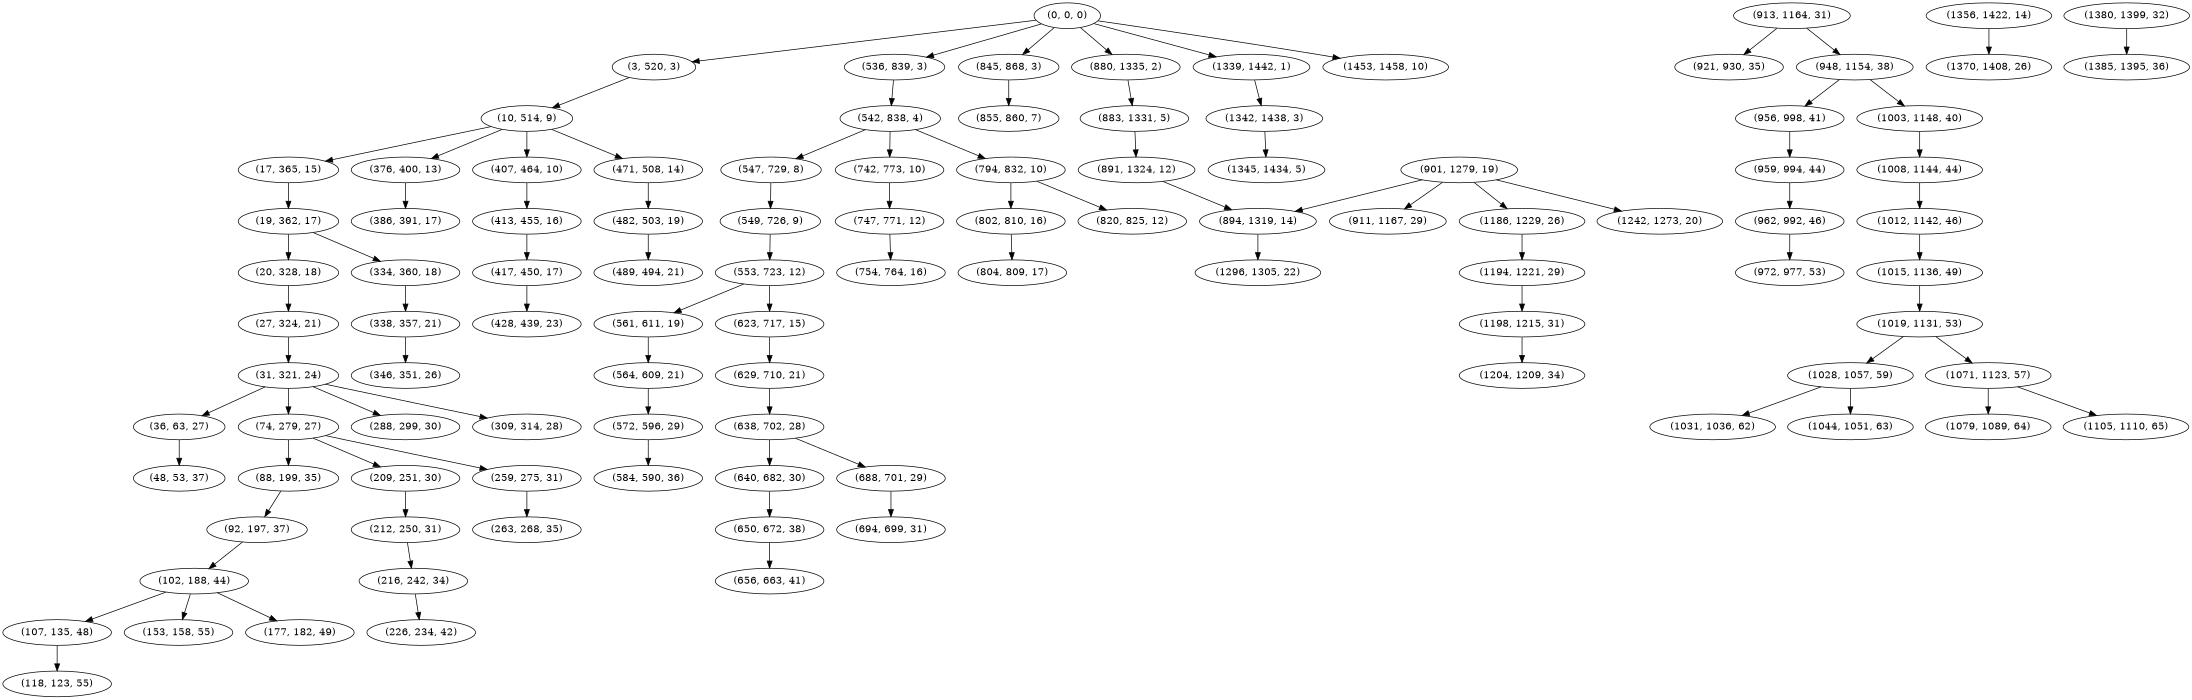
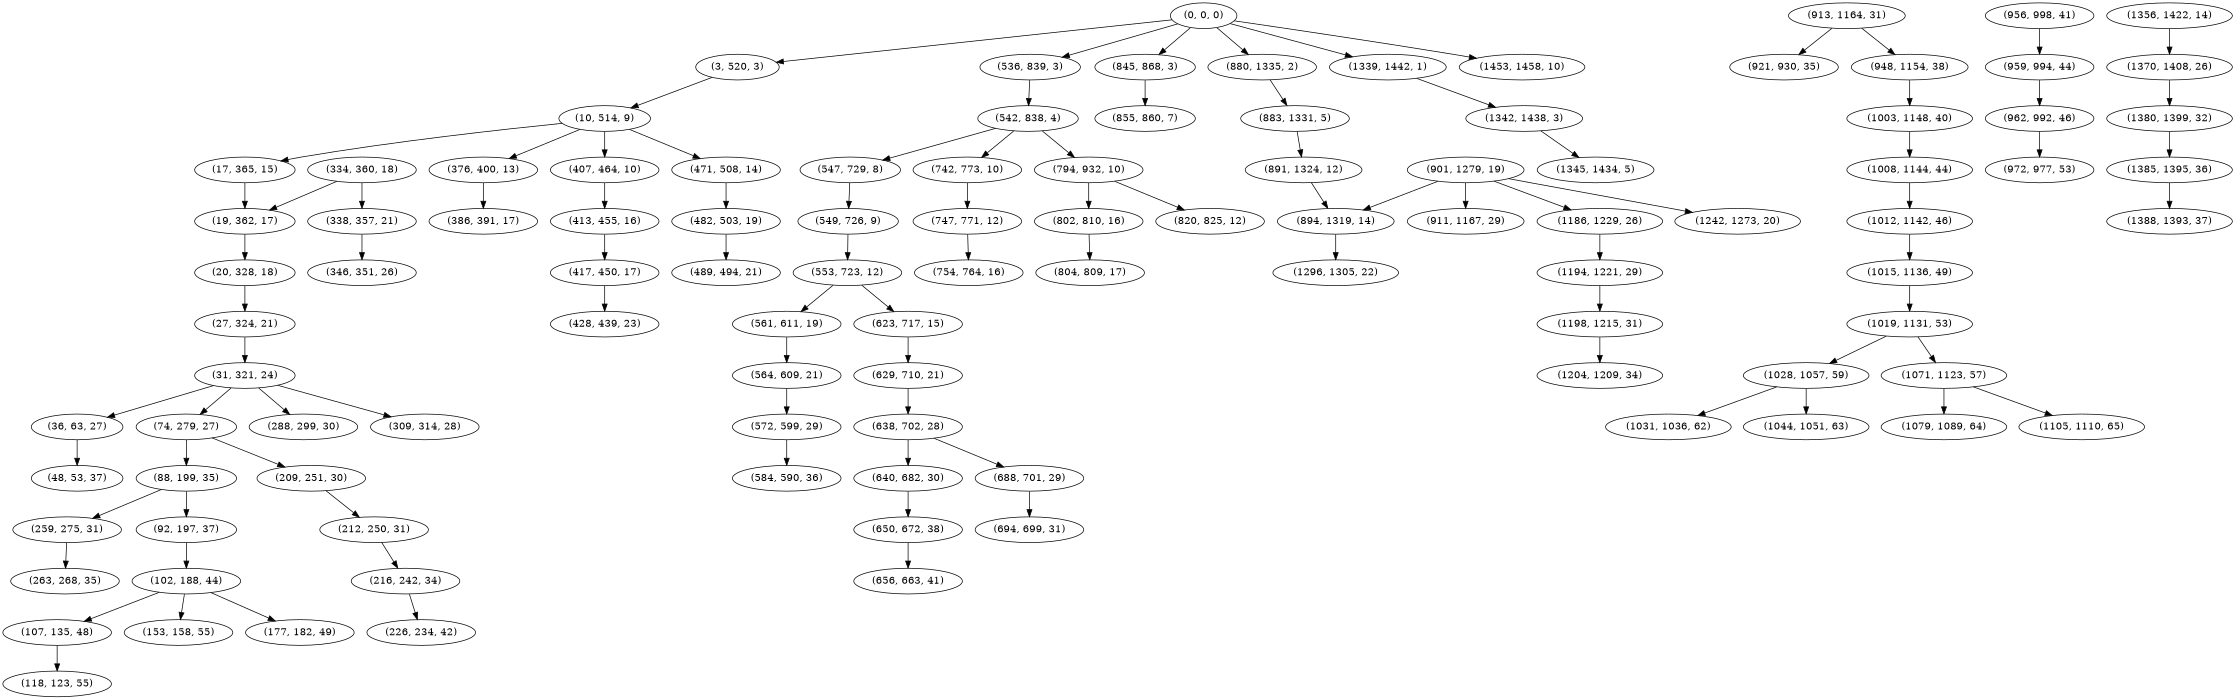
none -> (2170, 89)
(1825, 91) -> none
(1011, 170) -> (1089, 170)
none -> (2170, 221)
(343, 245) -> (307, 194)
(648, 427) -> (787, 427)
(403, 452) -> (130, 502)
